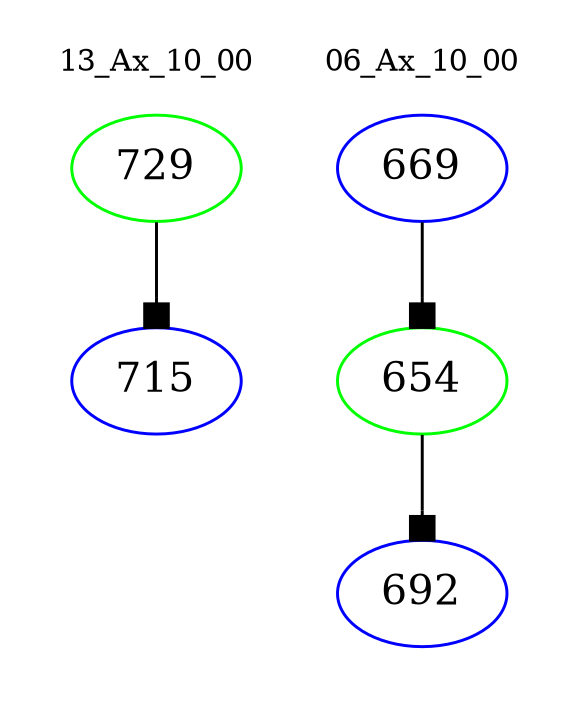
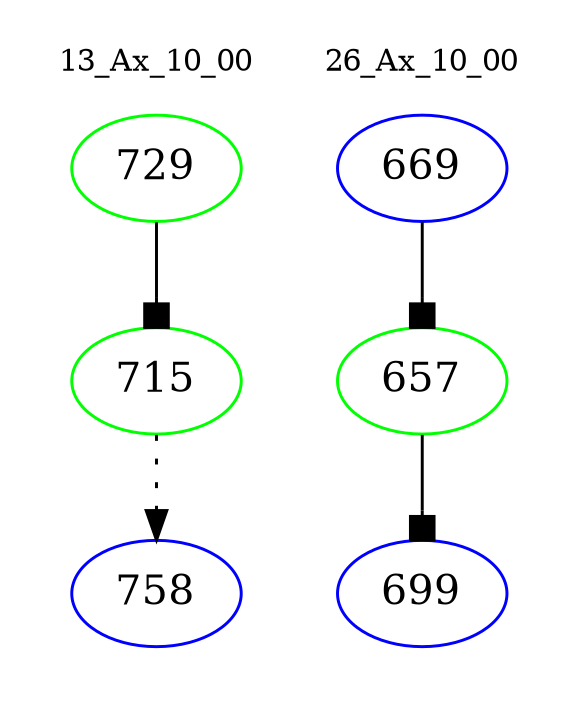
(422, 63) -> (422, 63)
(156, 381) -> (156, 381)
(422, 381) -> (422, 381)
none -> (156, 594)
(422, 594) -> (422, 594)
